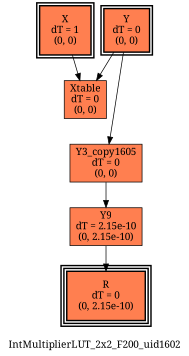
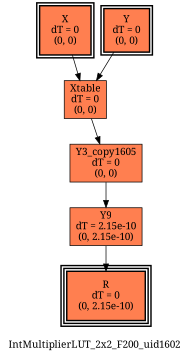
(65, 30) -> (65, 30)
(117, 95) -> (95, 128)
